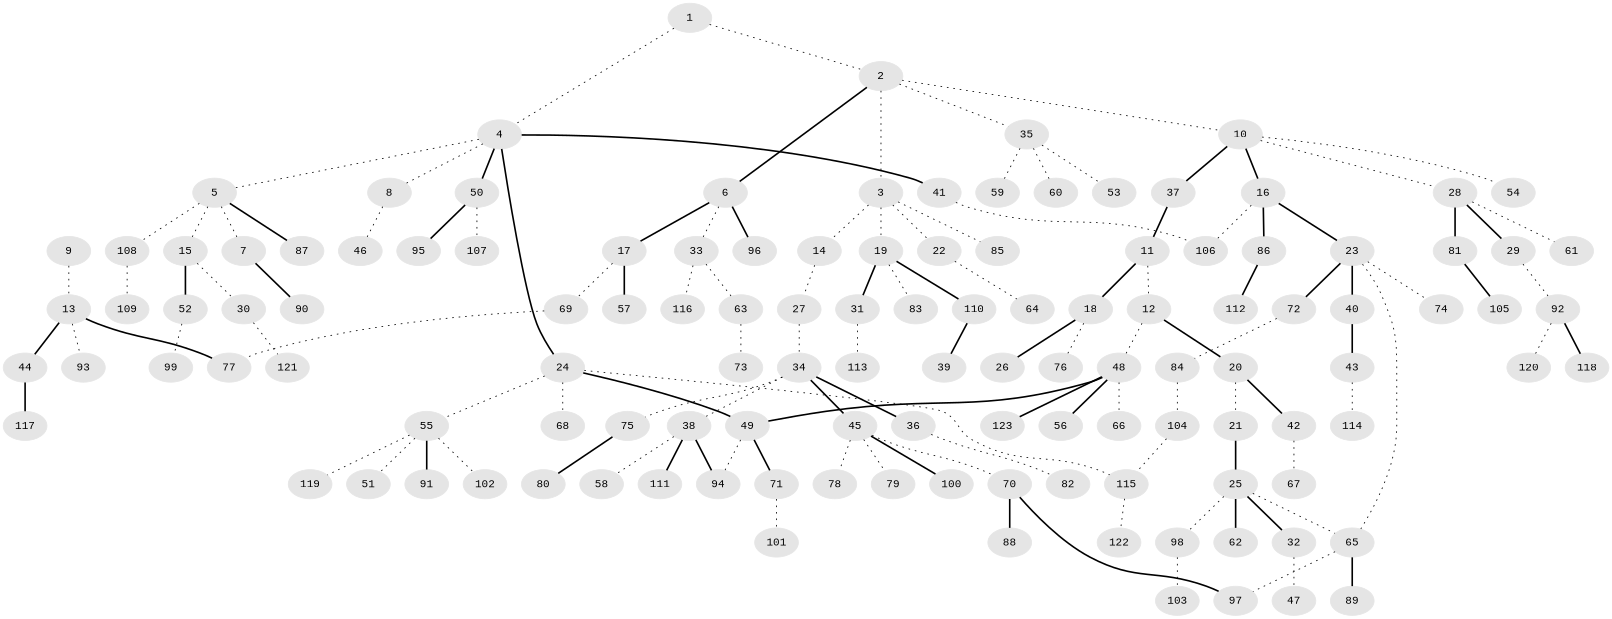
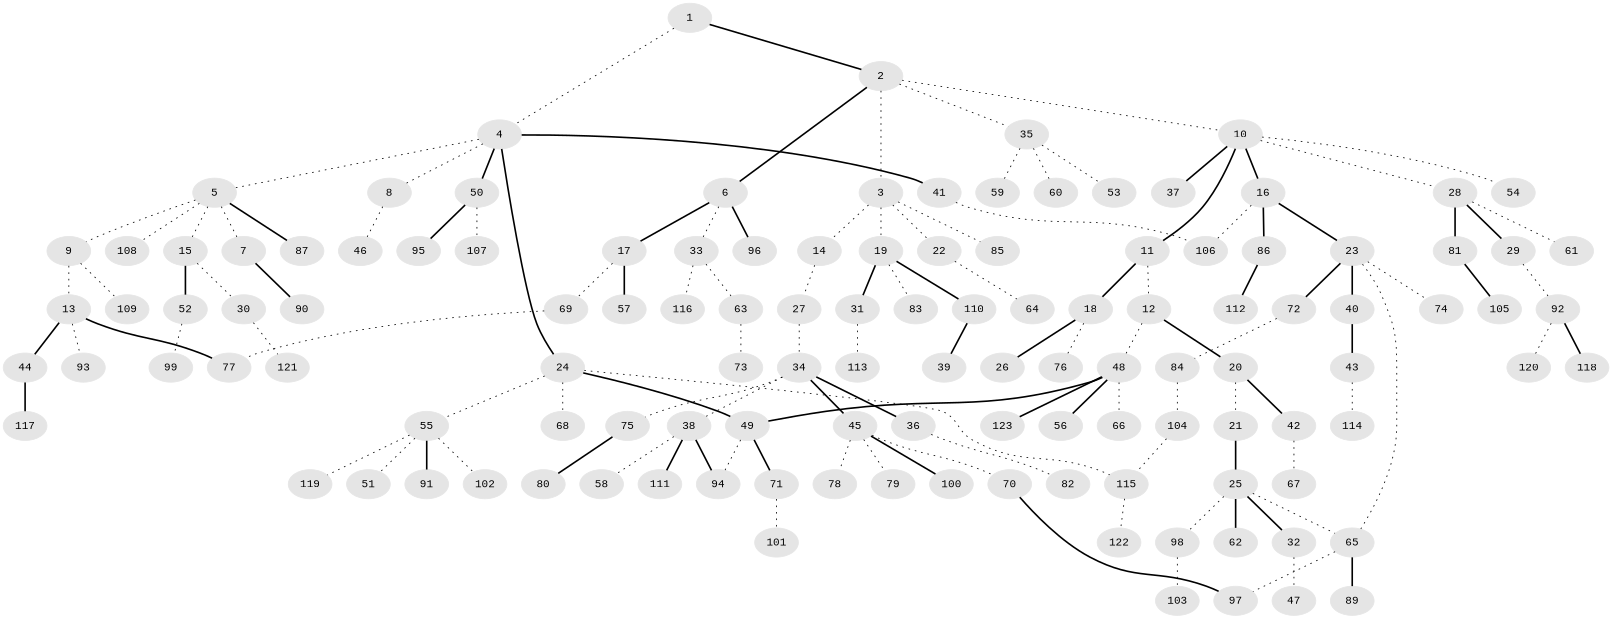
(785, 47) -> (785, 47)
none -> (140, 220)
(1160, 222) -> (1207, 201)
(127, 280) -> (98, 280)
(1010, 543) -> none
